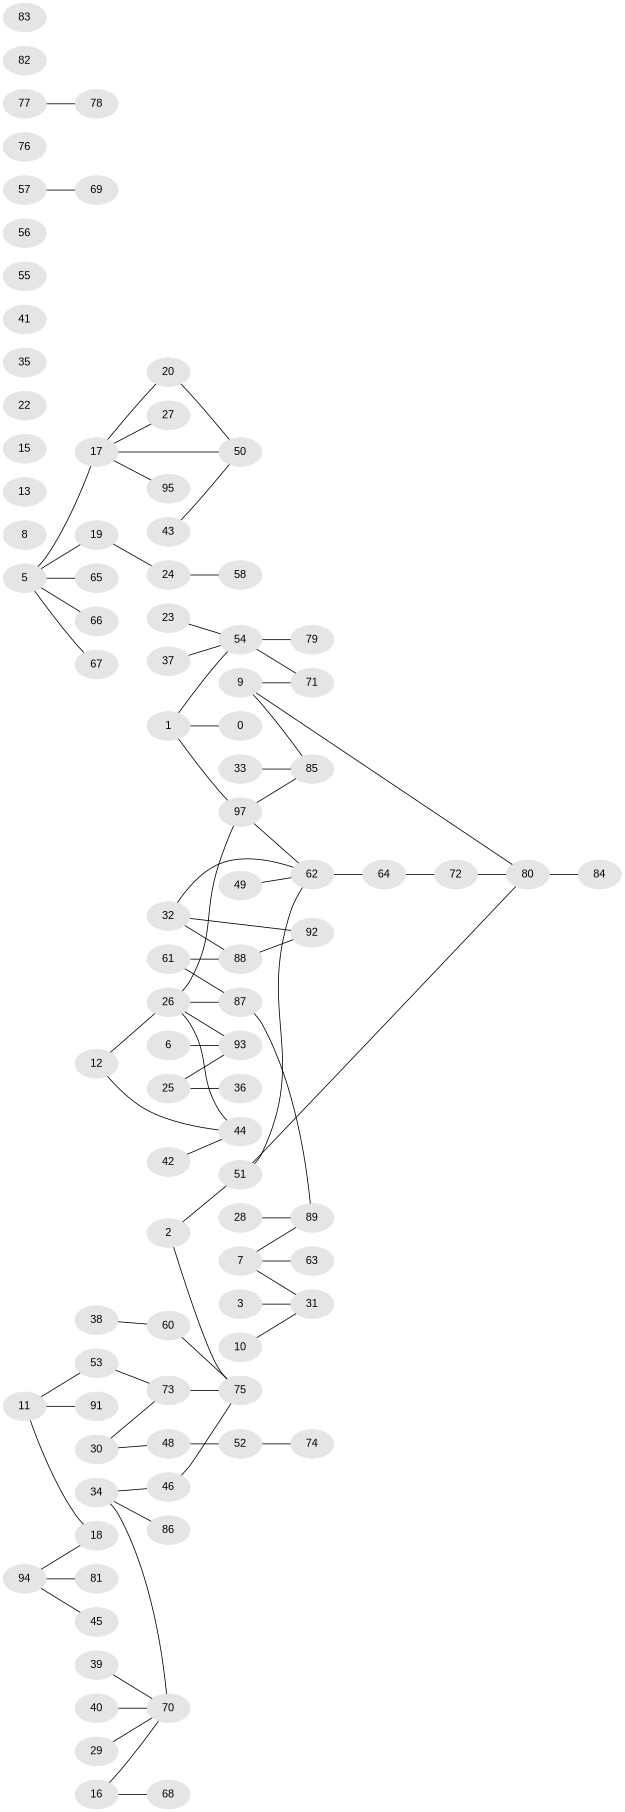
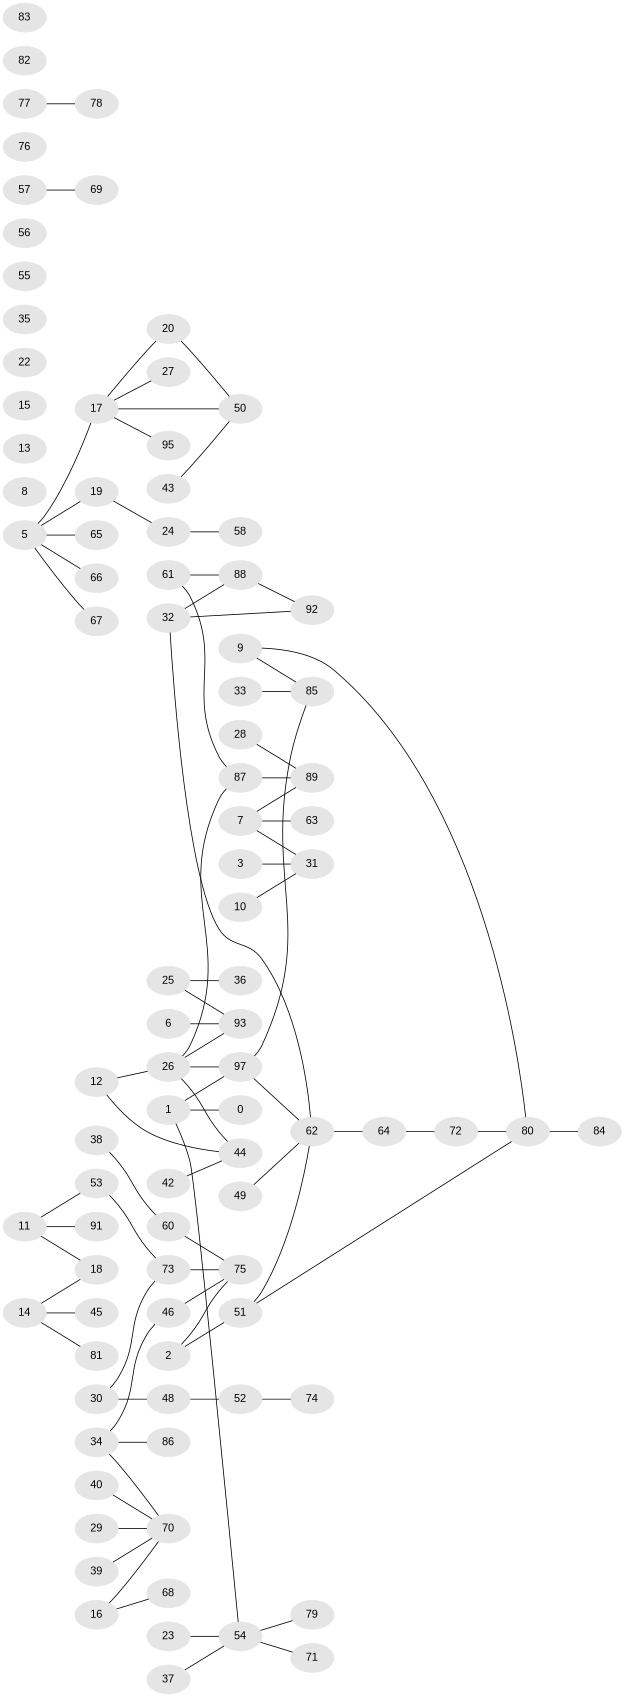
(25, 319) -> none
(276, 683) -> none
(25, 1579) -> (25, 1313)
